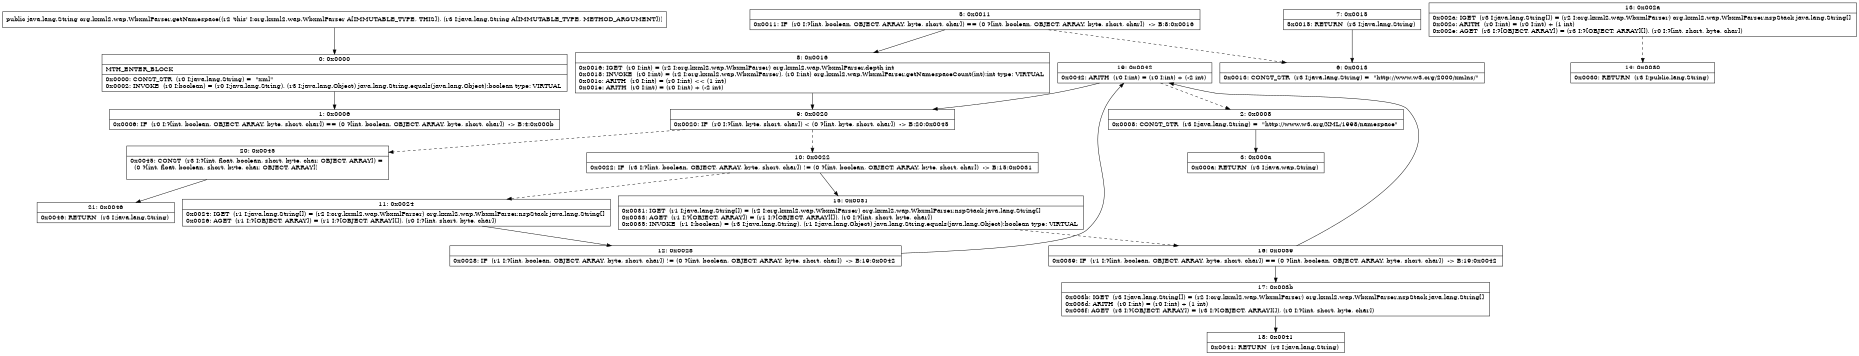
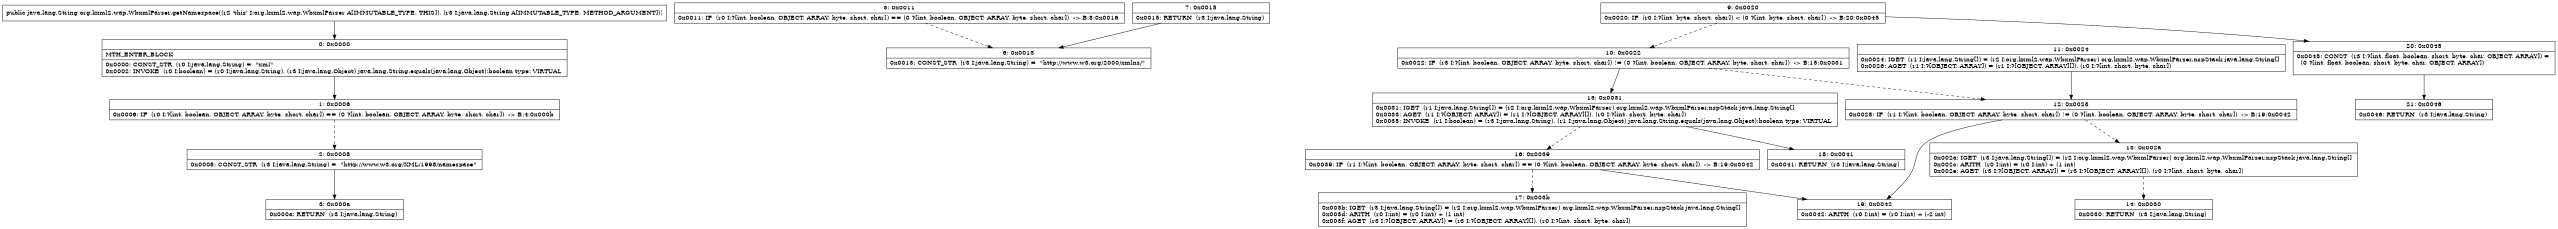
(1352, 25) -> (1201, 18)
(812, 73) -> none
(1643, 78) -> (2144, 214)
(1193, 95) -> (335, 132)
(1019, 99) -> none
none -> (2101, 130)
(539, 141) -> (2095, 26)
(1256, 168) -> (335, 214)
(621, 186) -> (1845, 84)
(1276, 272) -> (1532, 179)
(1276, 322) -> (1738, 137)
(1276, 347) -> (1836, 165)
